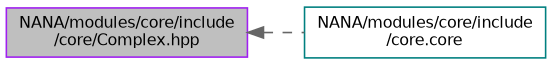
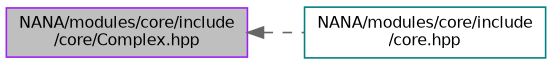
(425, 33) -> (425, 33)
